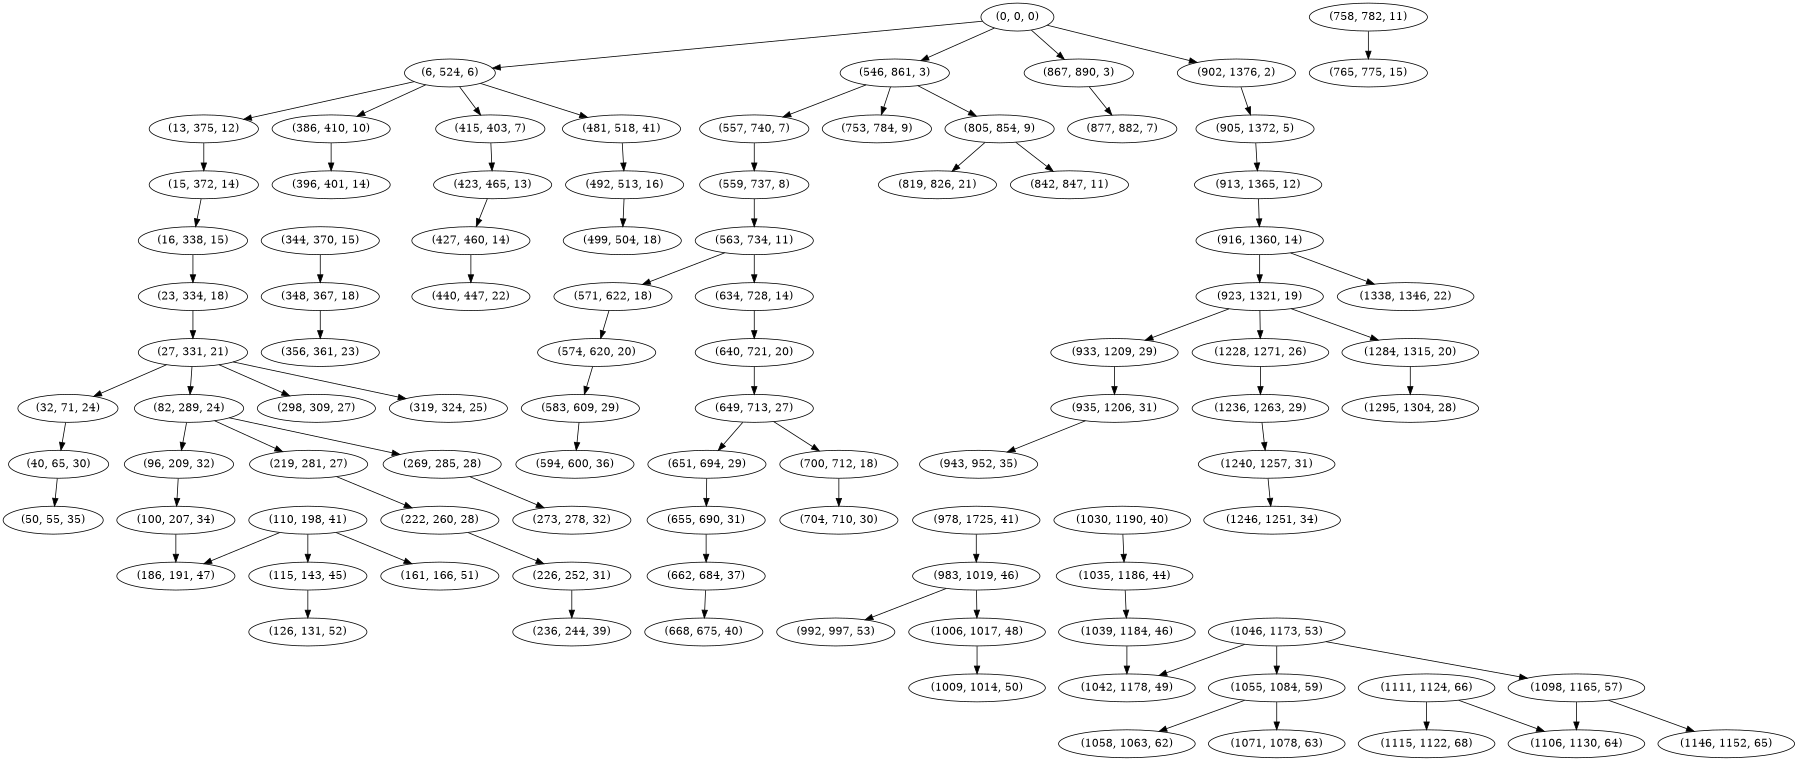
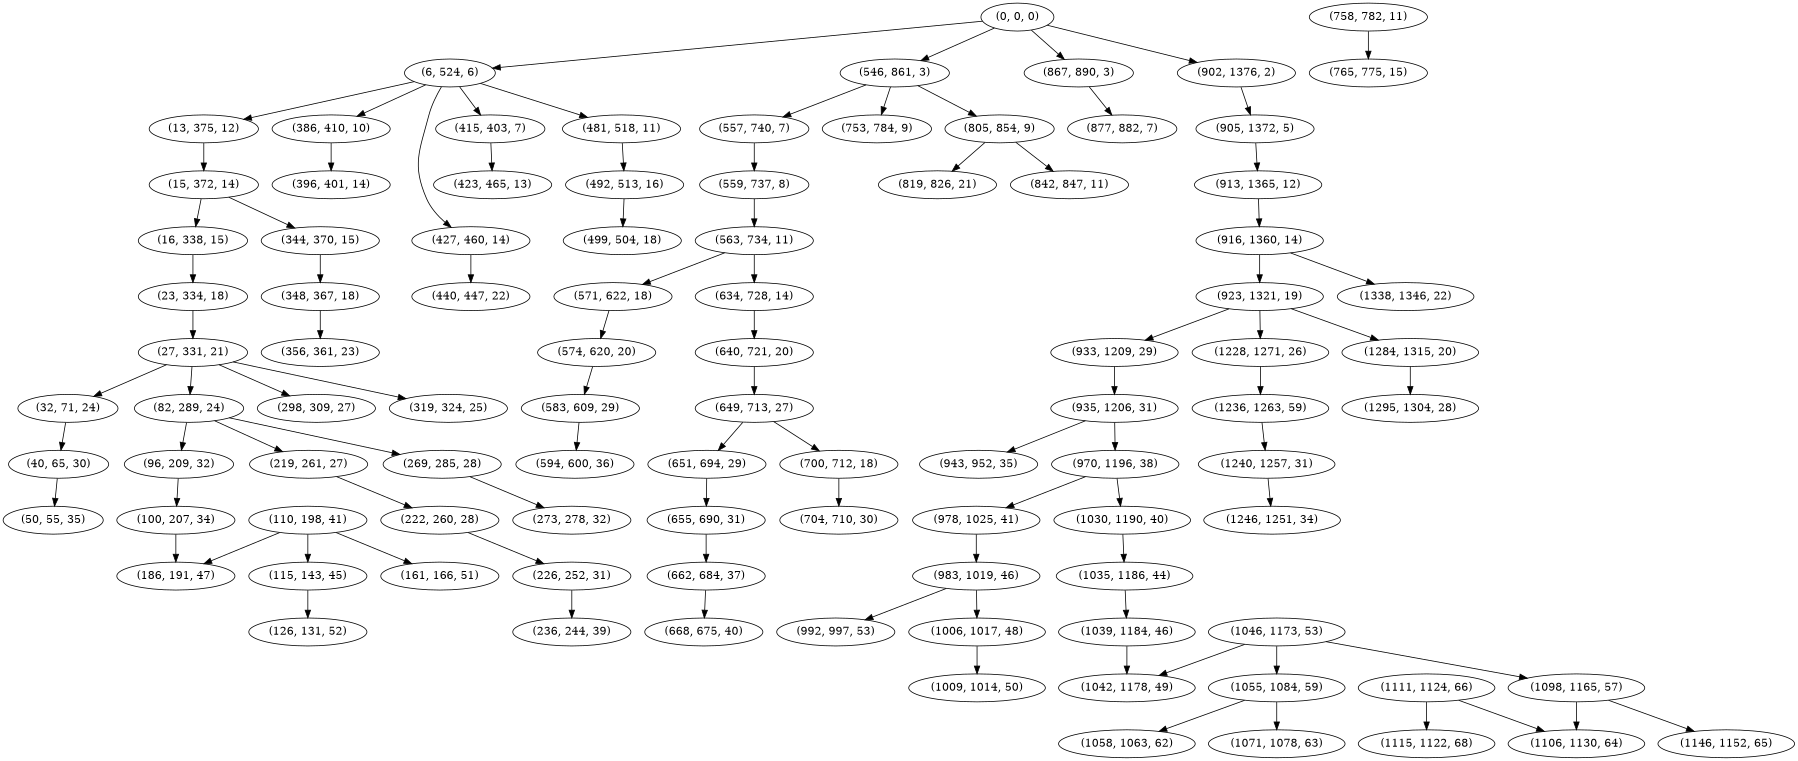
(621, 129) -> (621, 129)
(483, 209) -> (419, 157)
none -> (258, 211)
(1260, 408) -> (1260, 408)
(309, 464) -> (309, 464)
none -> (1115, 464)
(976, 520) -> (976, 520)
